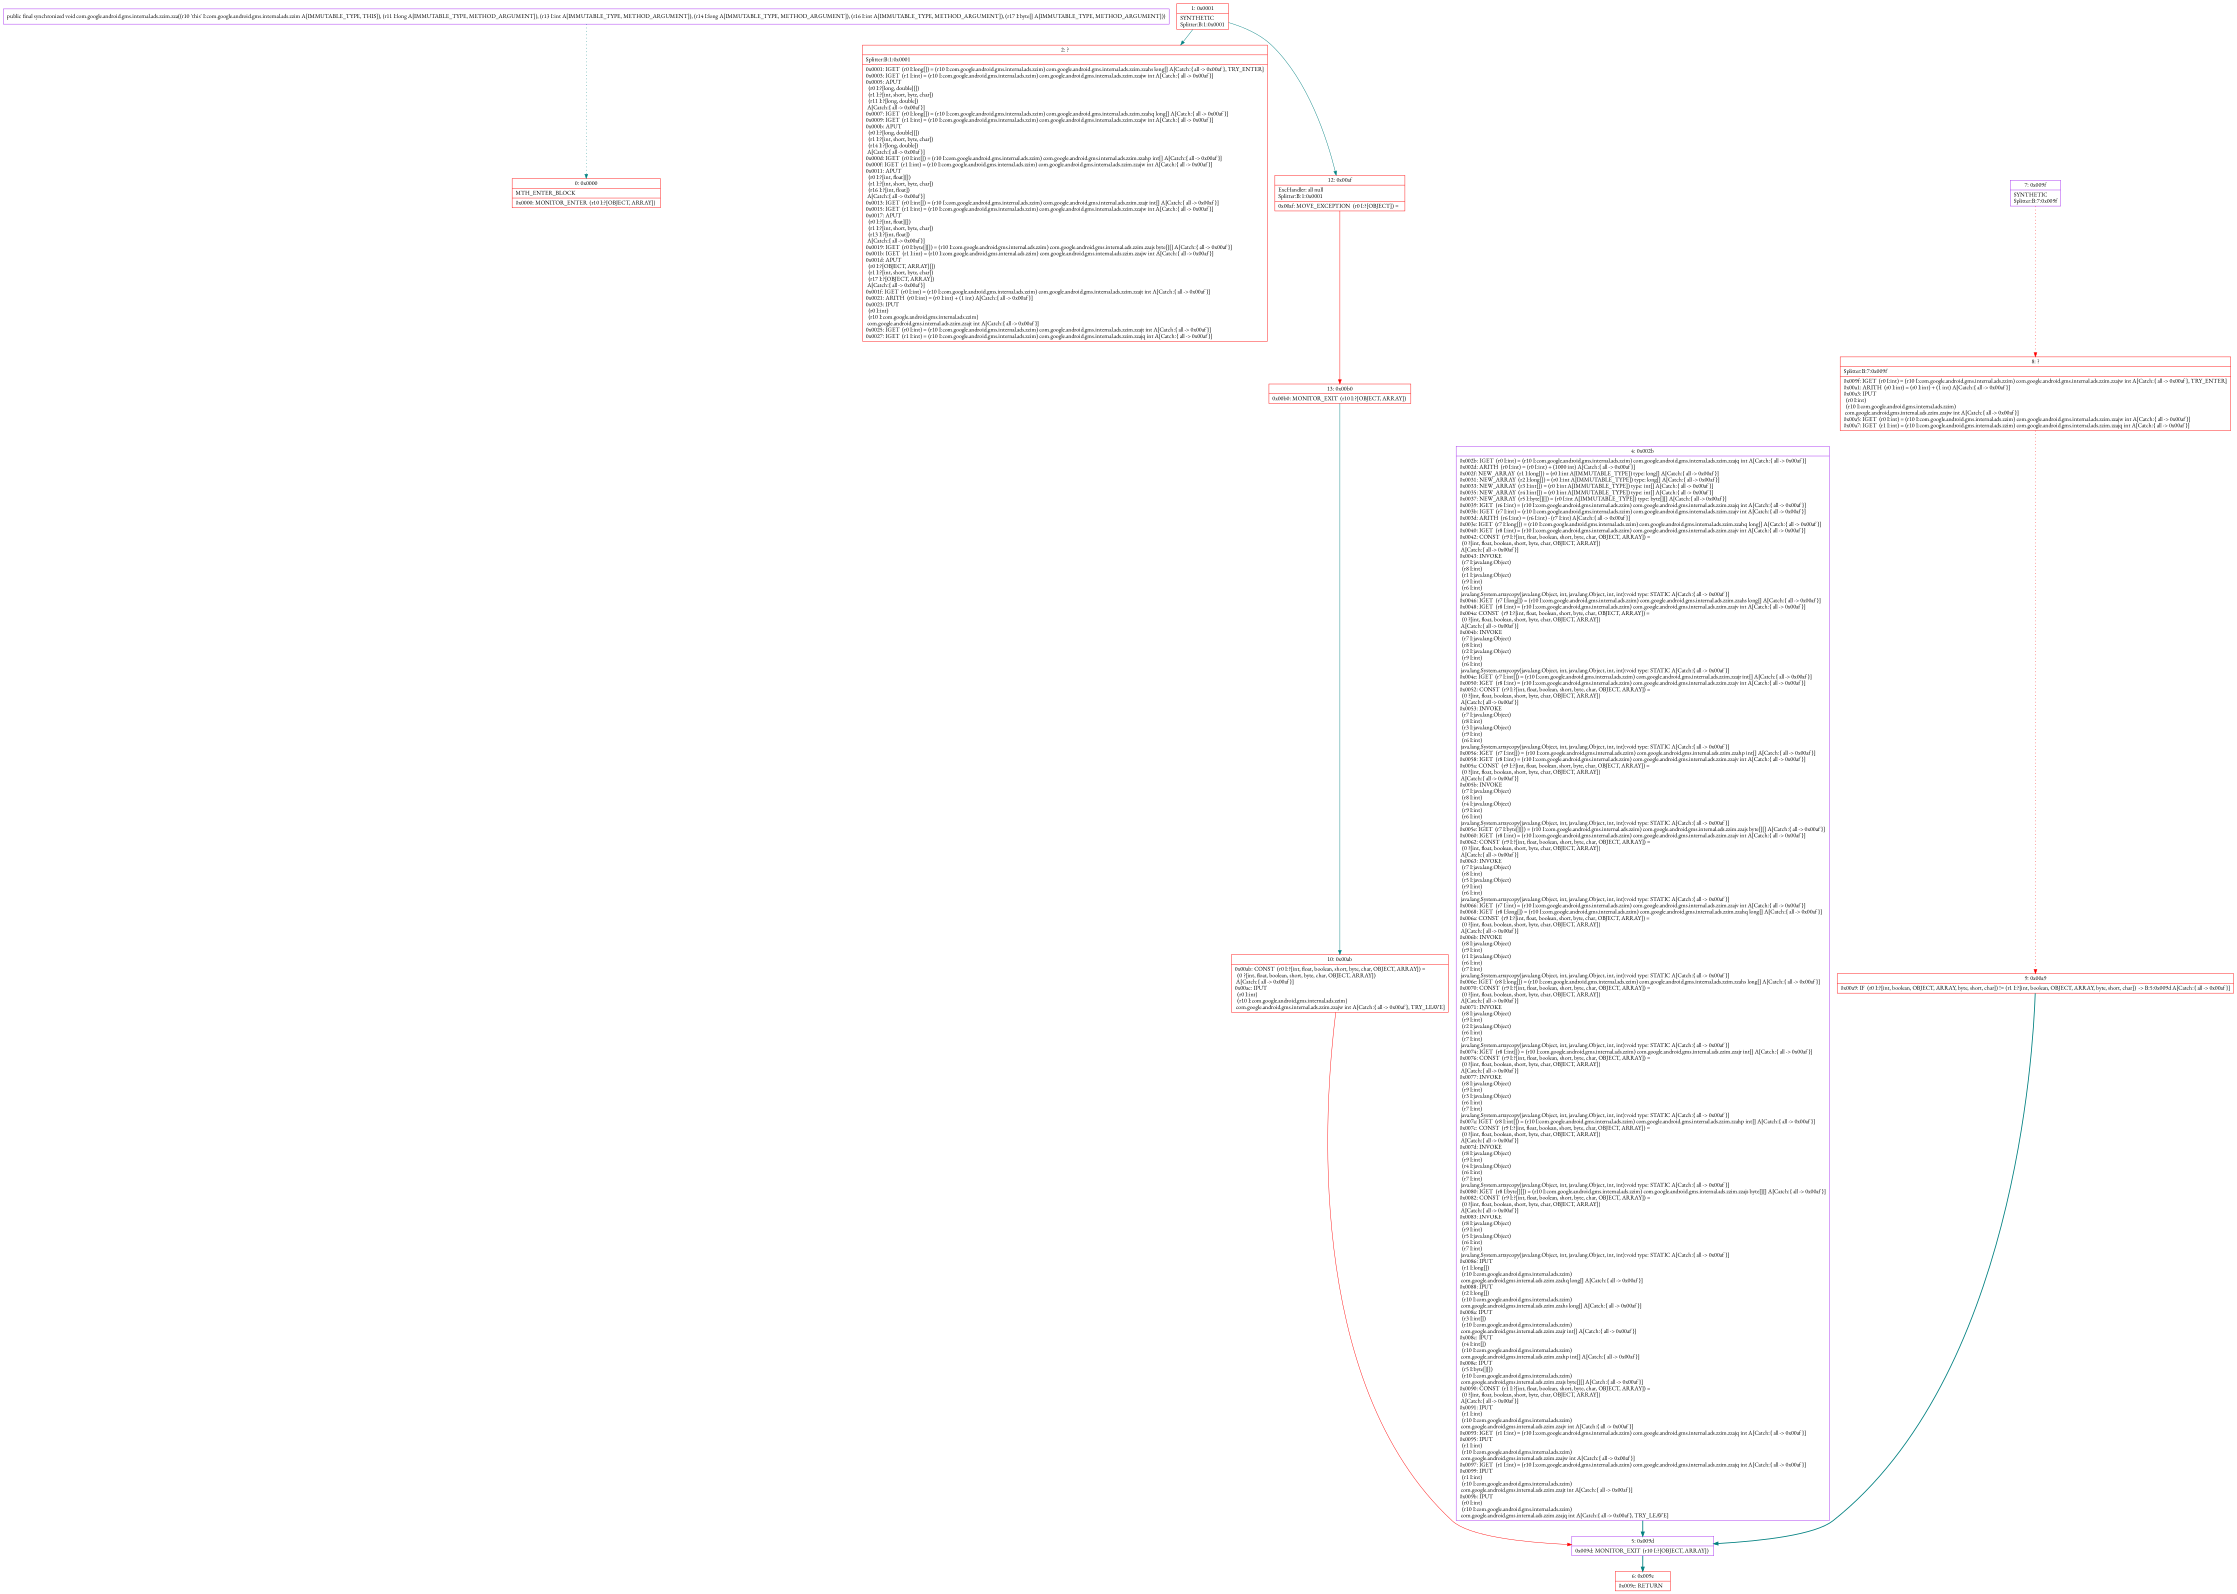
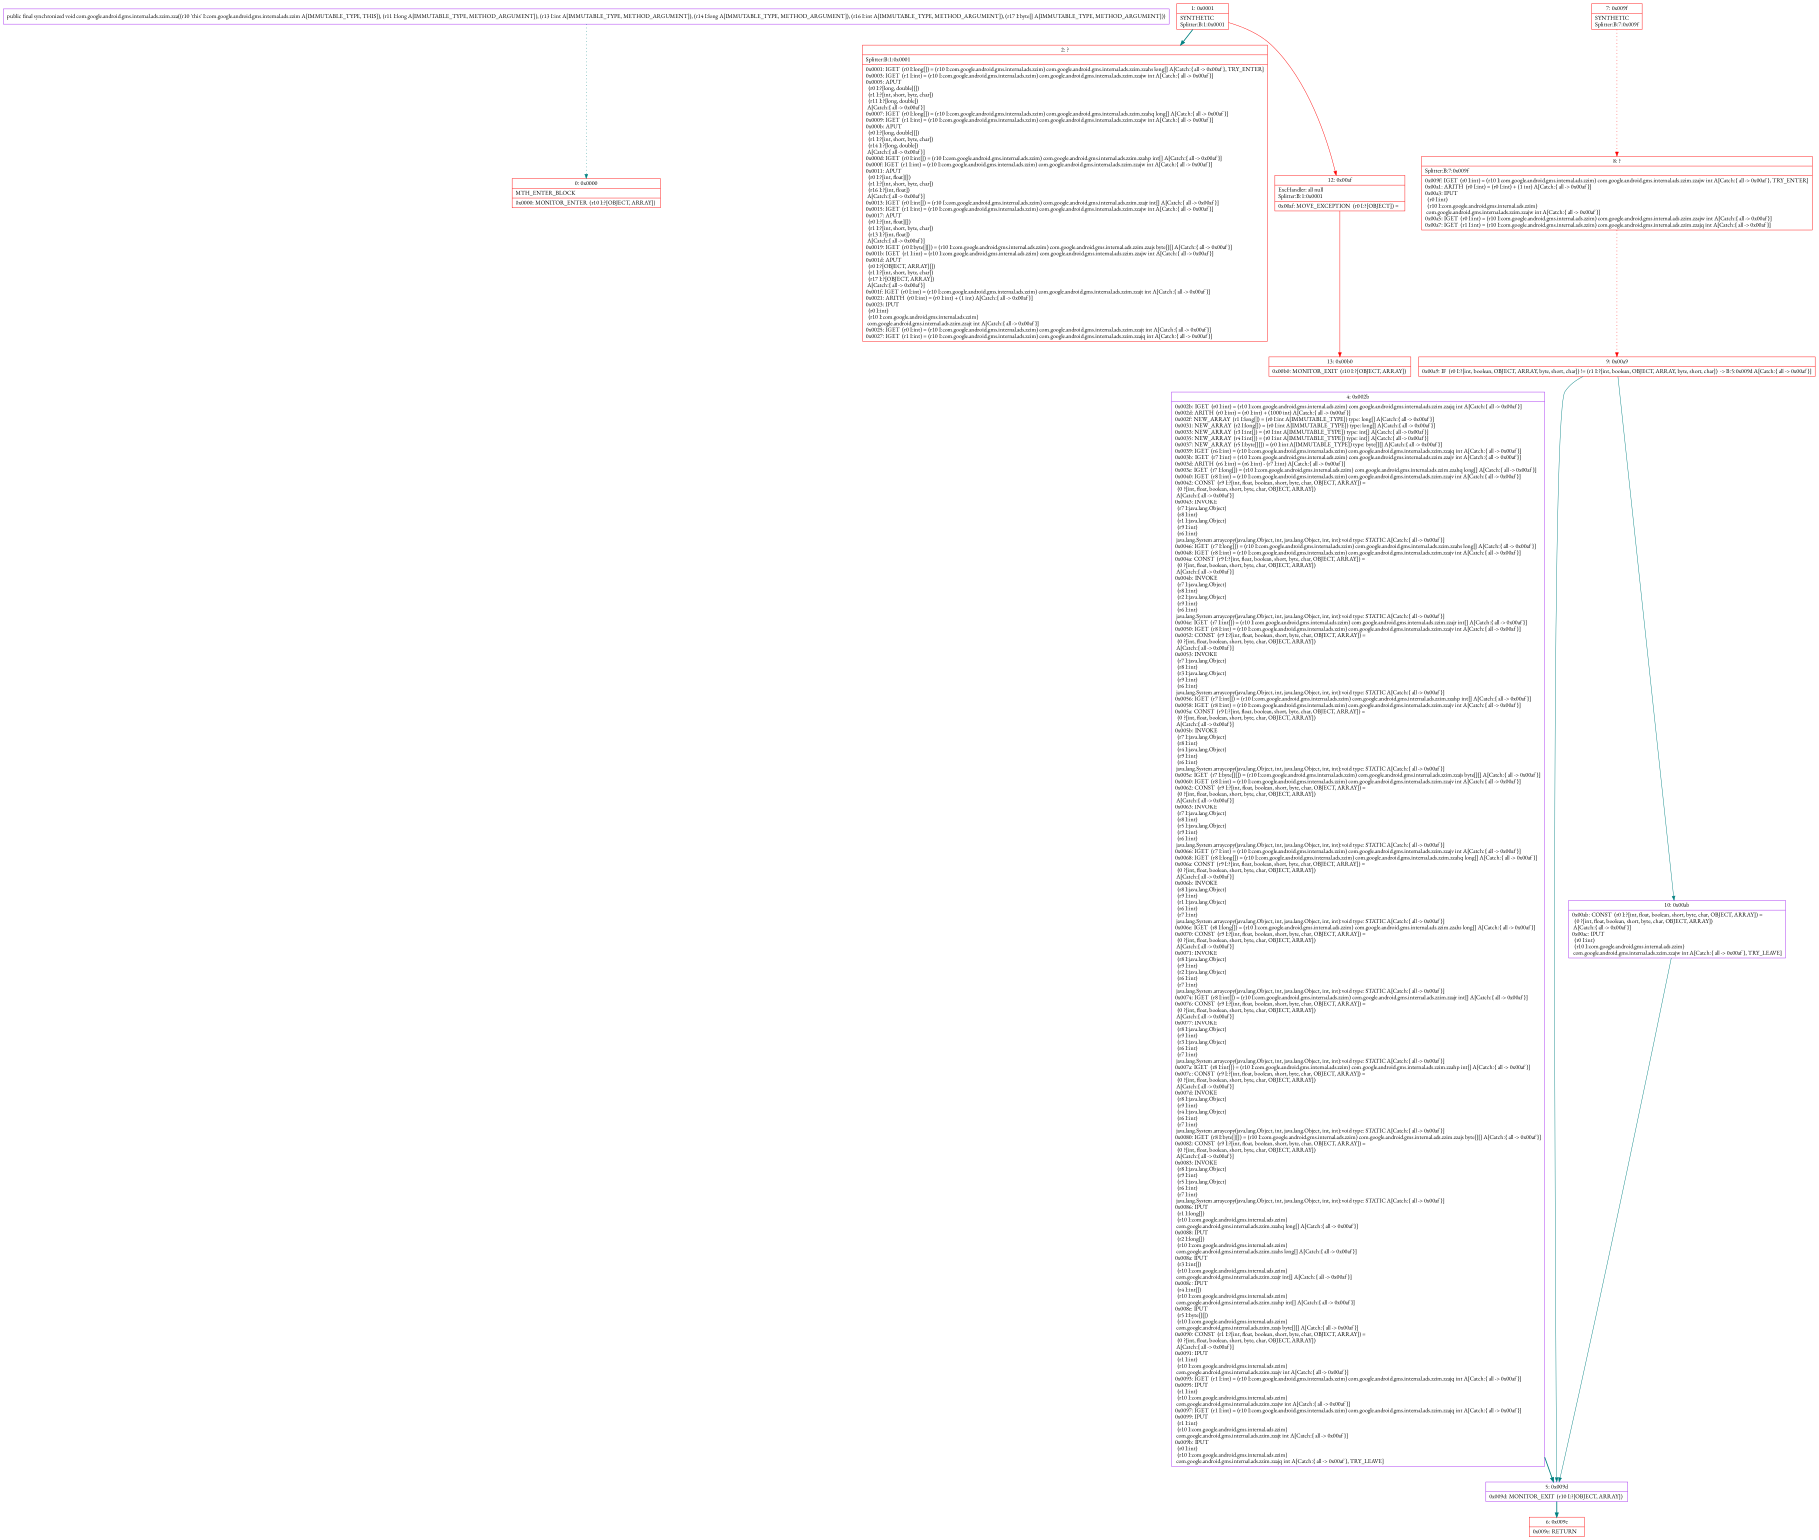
(1188, 36) -> (1188, 36)
(1300, 82) -> (1300, 82)
(2035, 193) -> (1617, 17)
(1340, 677) -> (1646, 636)
(1340, 983) -> (1677, 929)
(1964, 1333) -> (1555, 922)
(1352, 1339) -> (1617, 1218)
